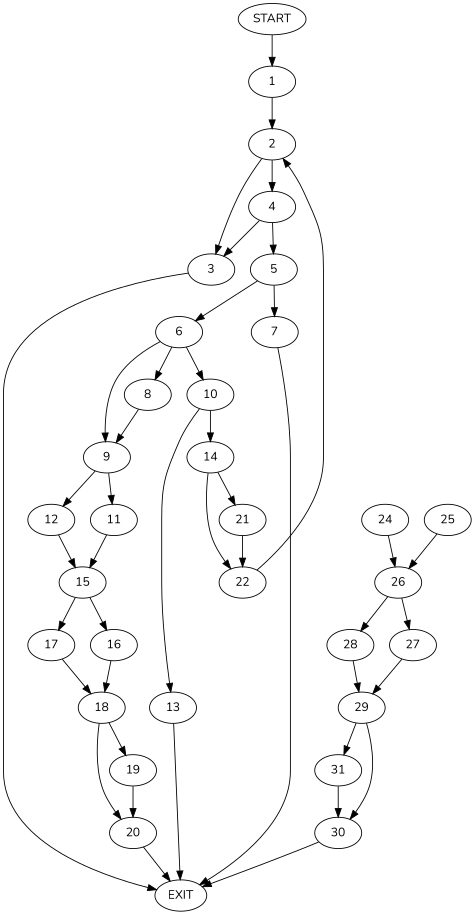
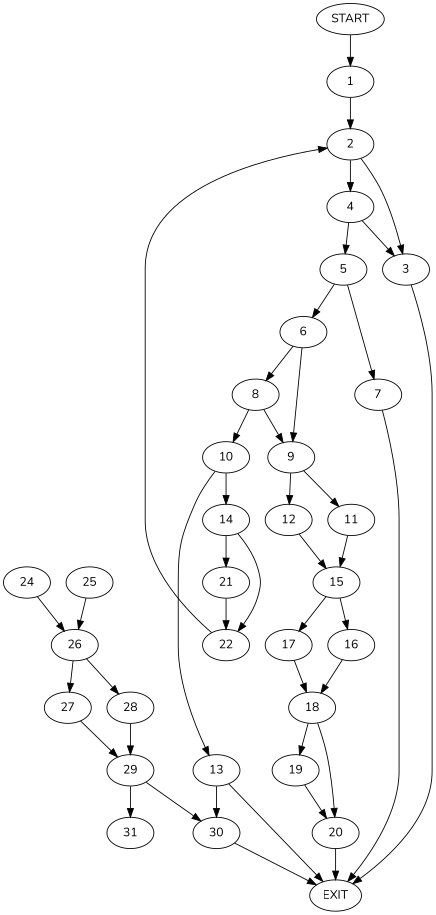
(193, 360) -> (243, 422)
(338, 797) -> (216, 797)
